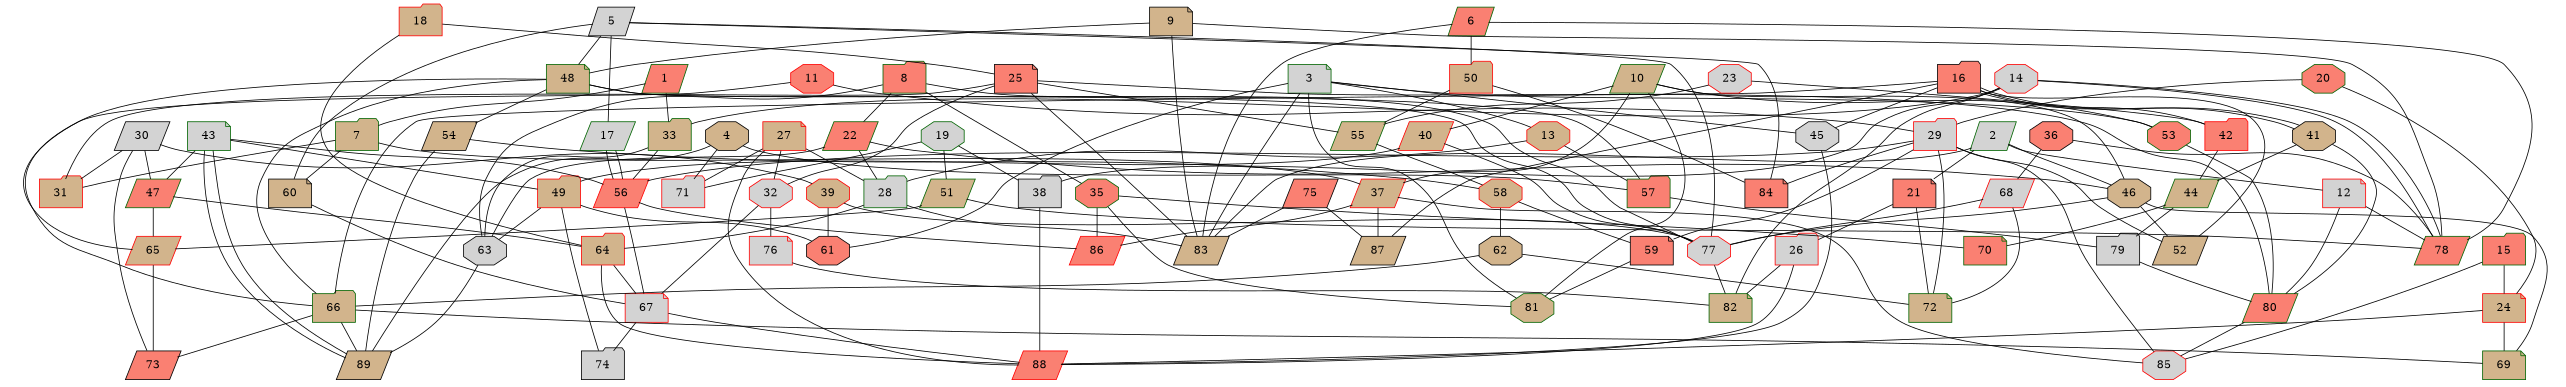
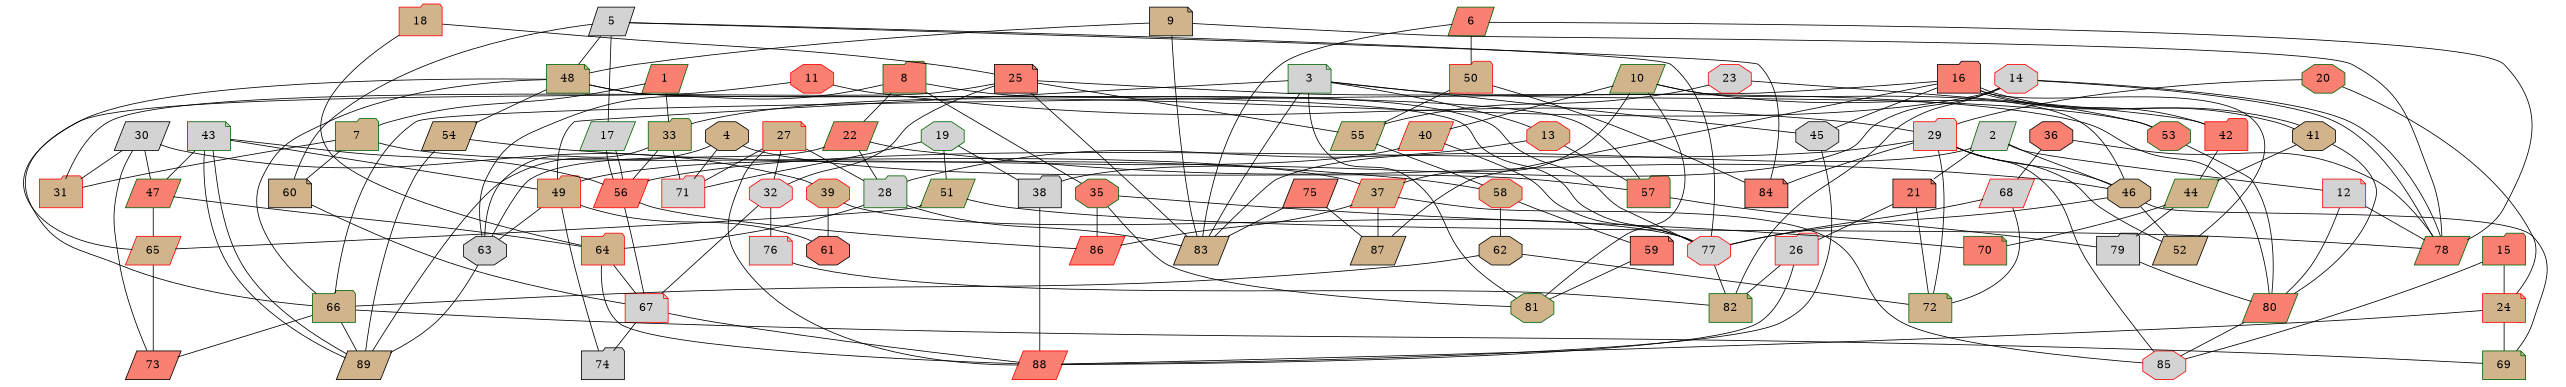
(1095, 139) -> (726, 112)
none -> (677, 165)
(1816, 199) -> (2034, 166)
